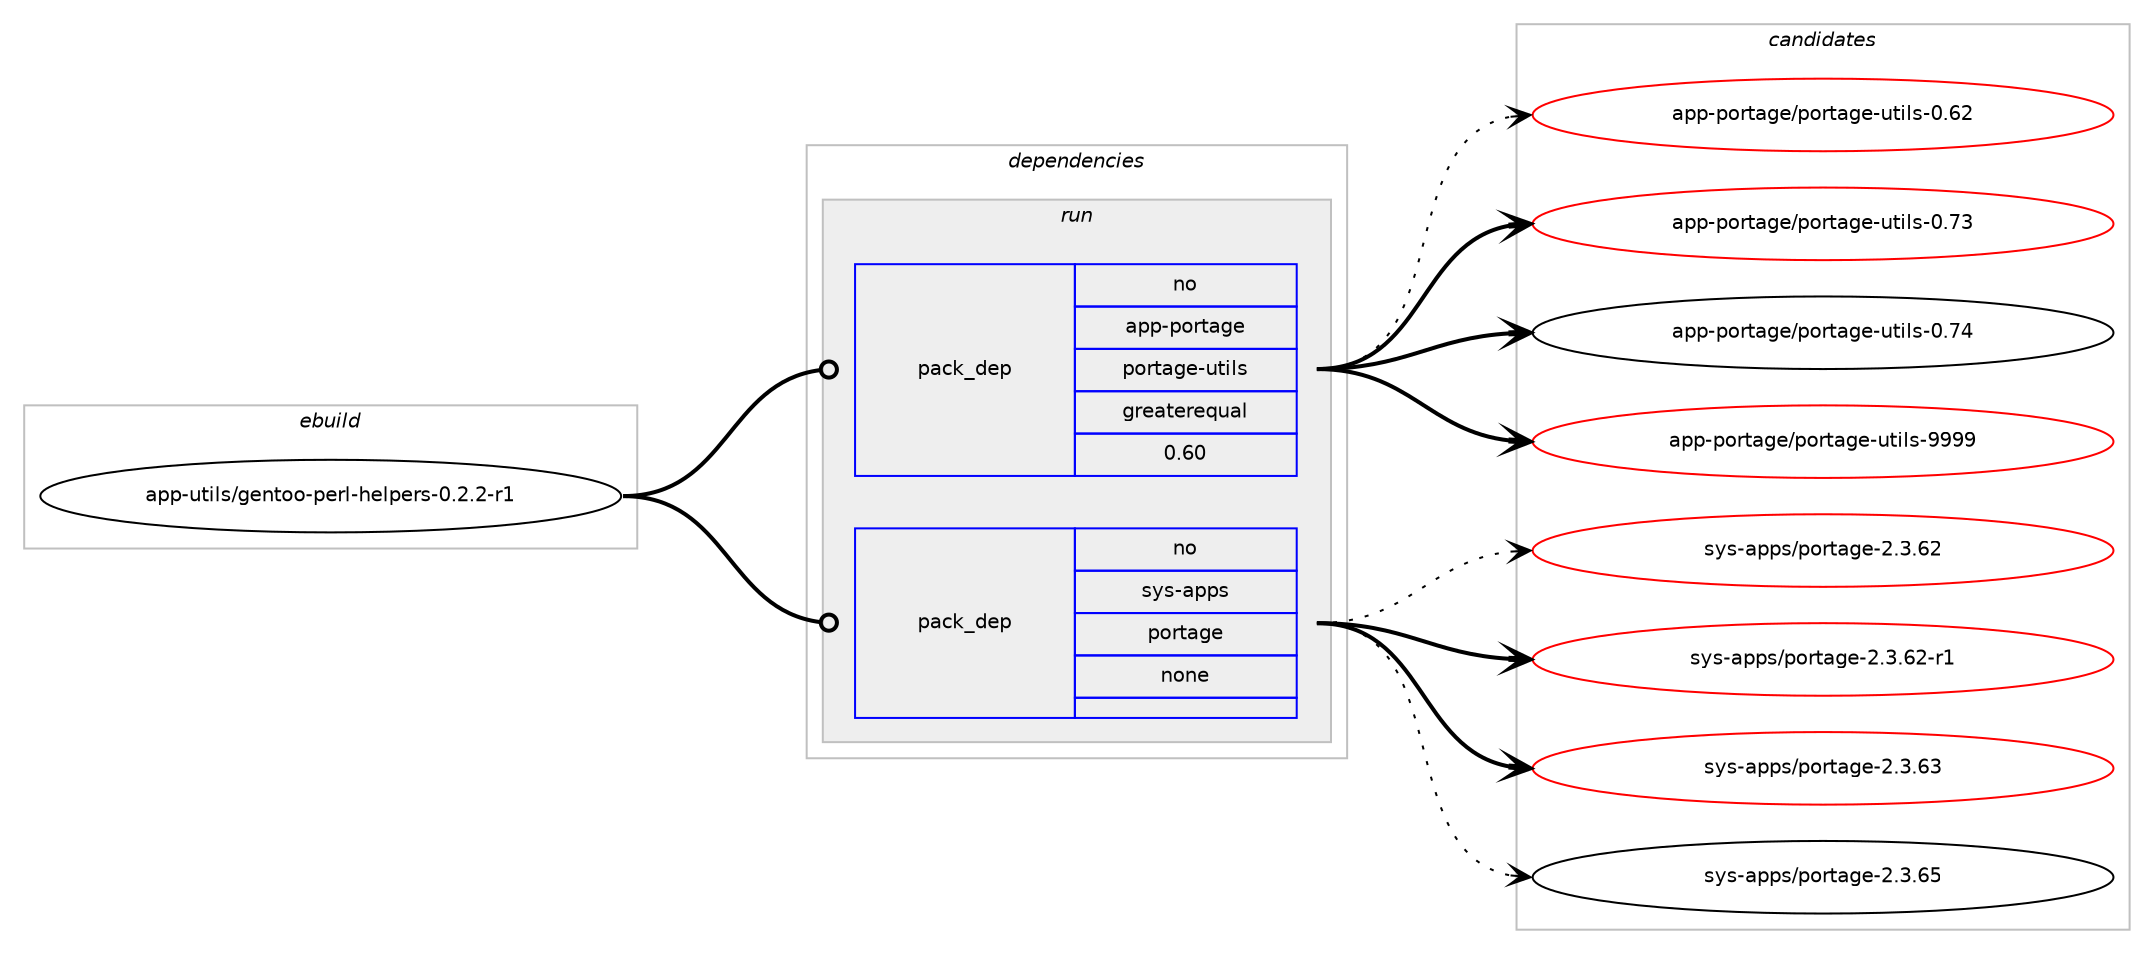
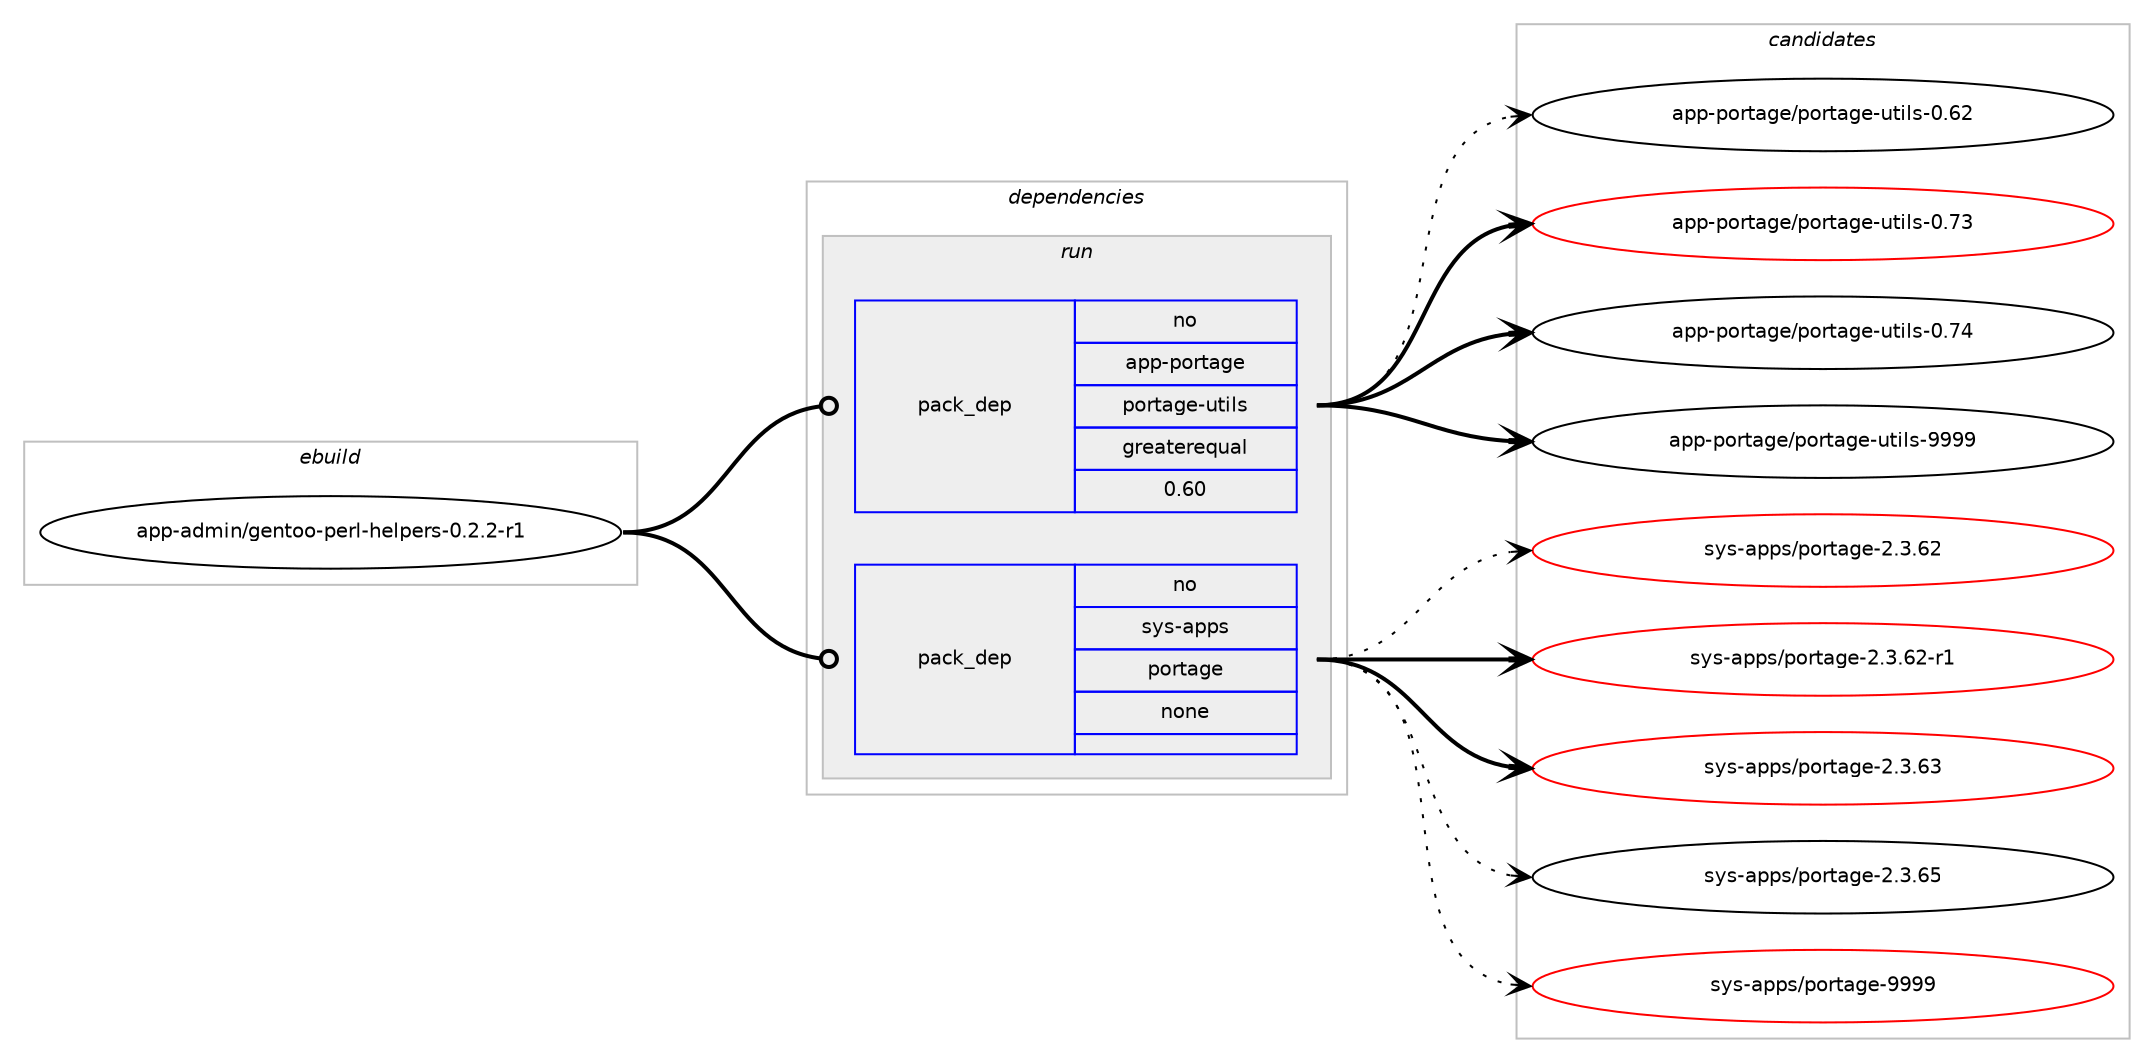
(1823, 115) -> (1823, 115)
(1823, 442) -> (1823, 442)
(331, 496) -> (331, 532)
none -> (1823, 986)
